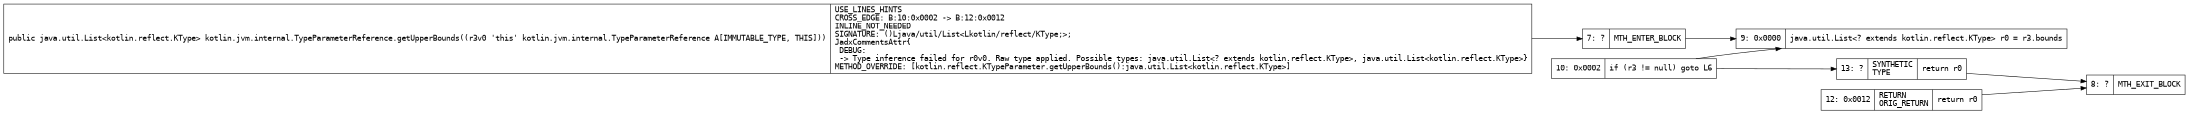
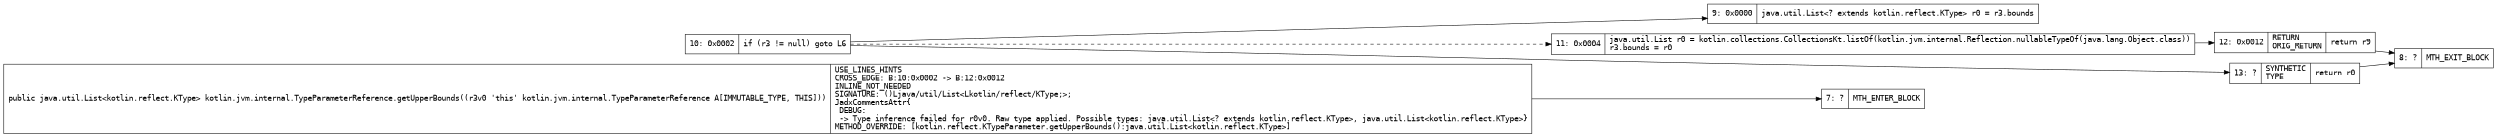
(1708, 39) -> none
none -> (1873, 44)
(1957, 100) -> (2351, 42)
